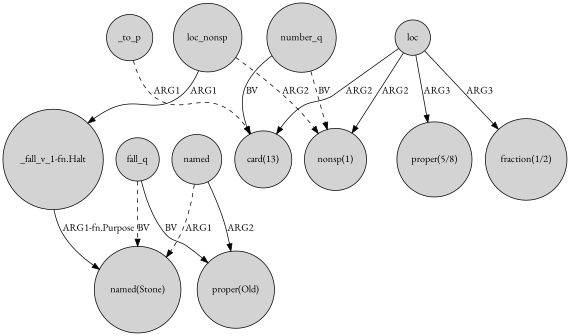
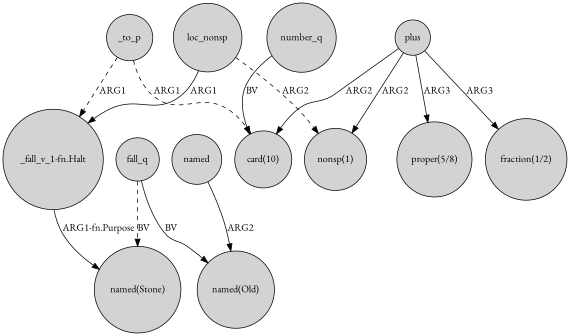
(413, 38) -> (413, 38)
none -> (100, 84)
(318, 96) -> none
(263, 159) -> (263, 159)
(186, 219) -> none
(236, 290) -> (236, 290)
